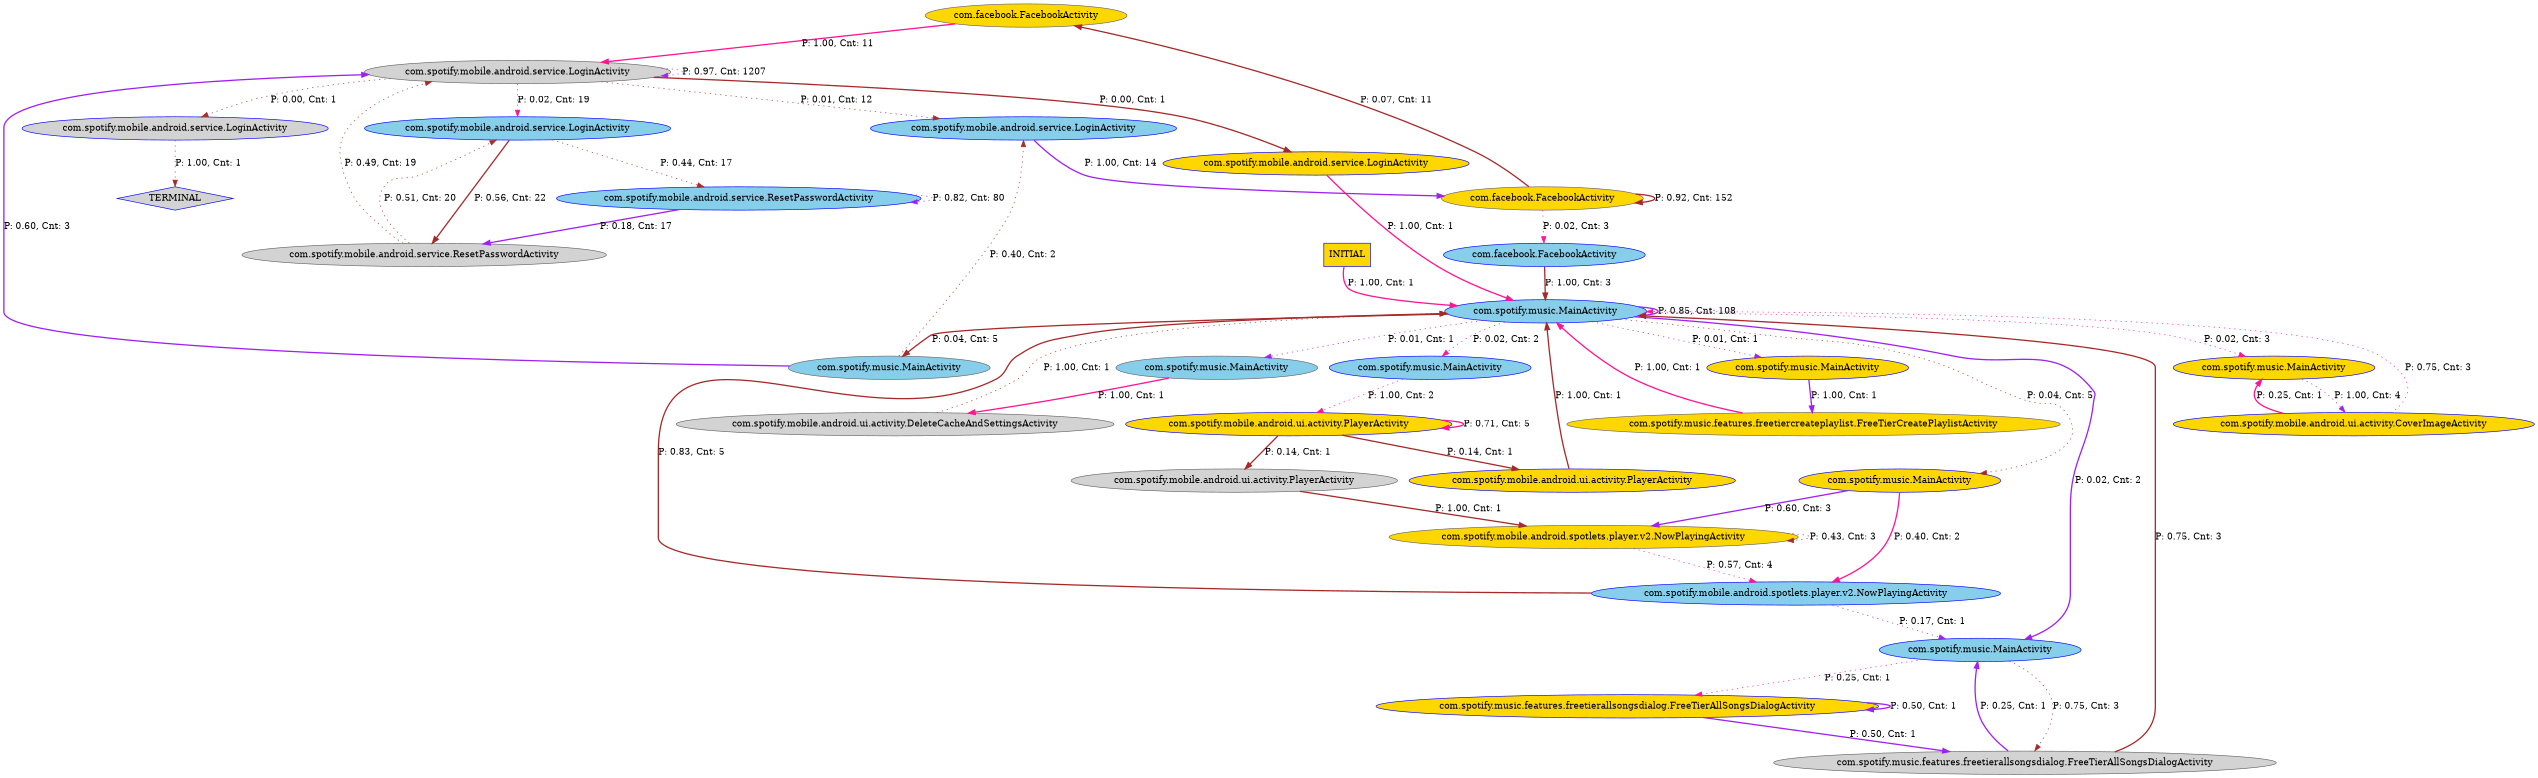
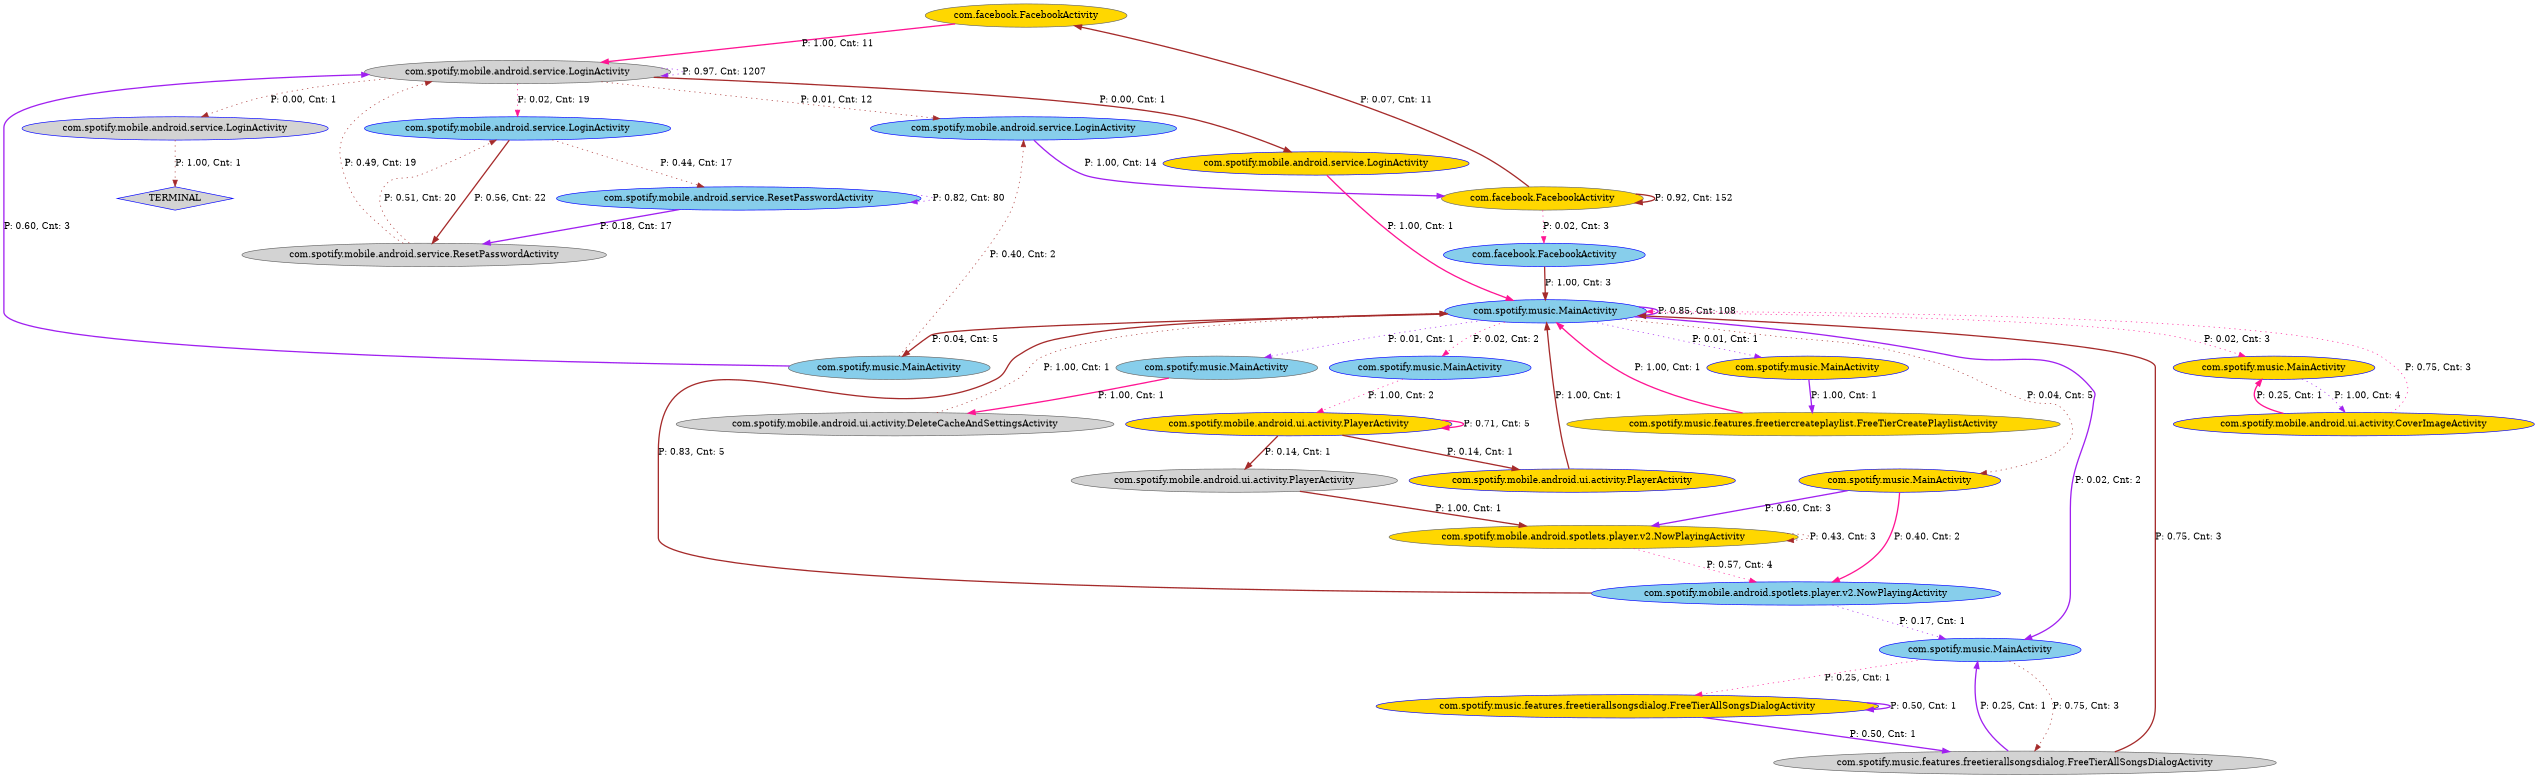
(1347, 255) -> none
